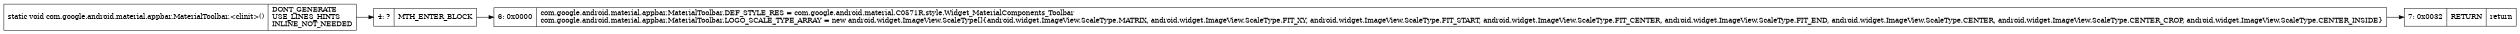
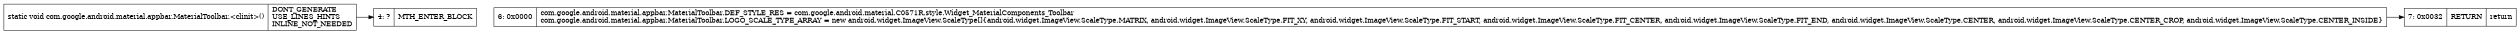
(483, 17) -> none
